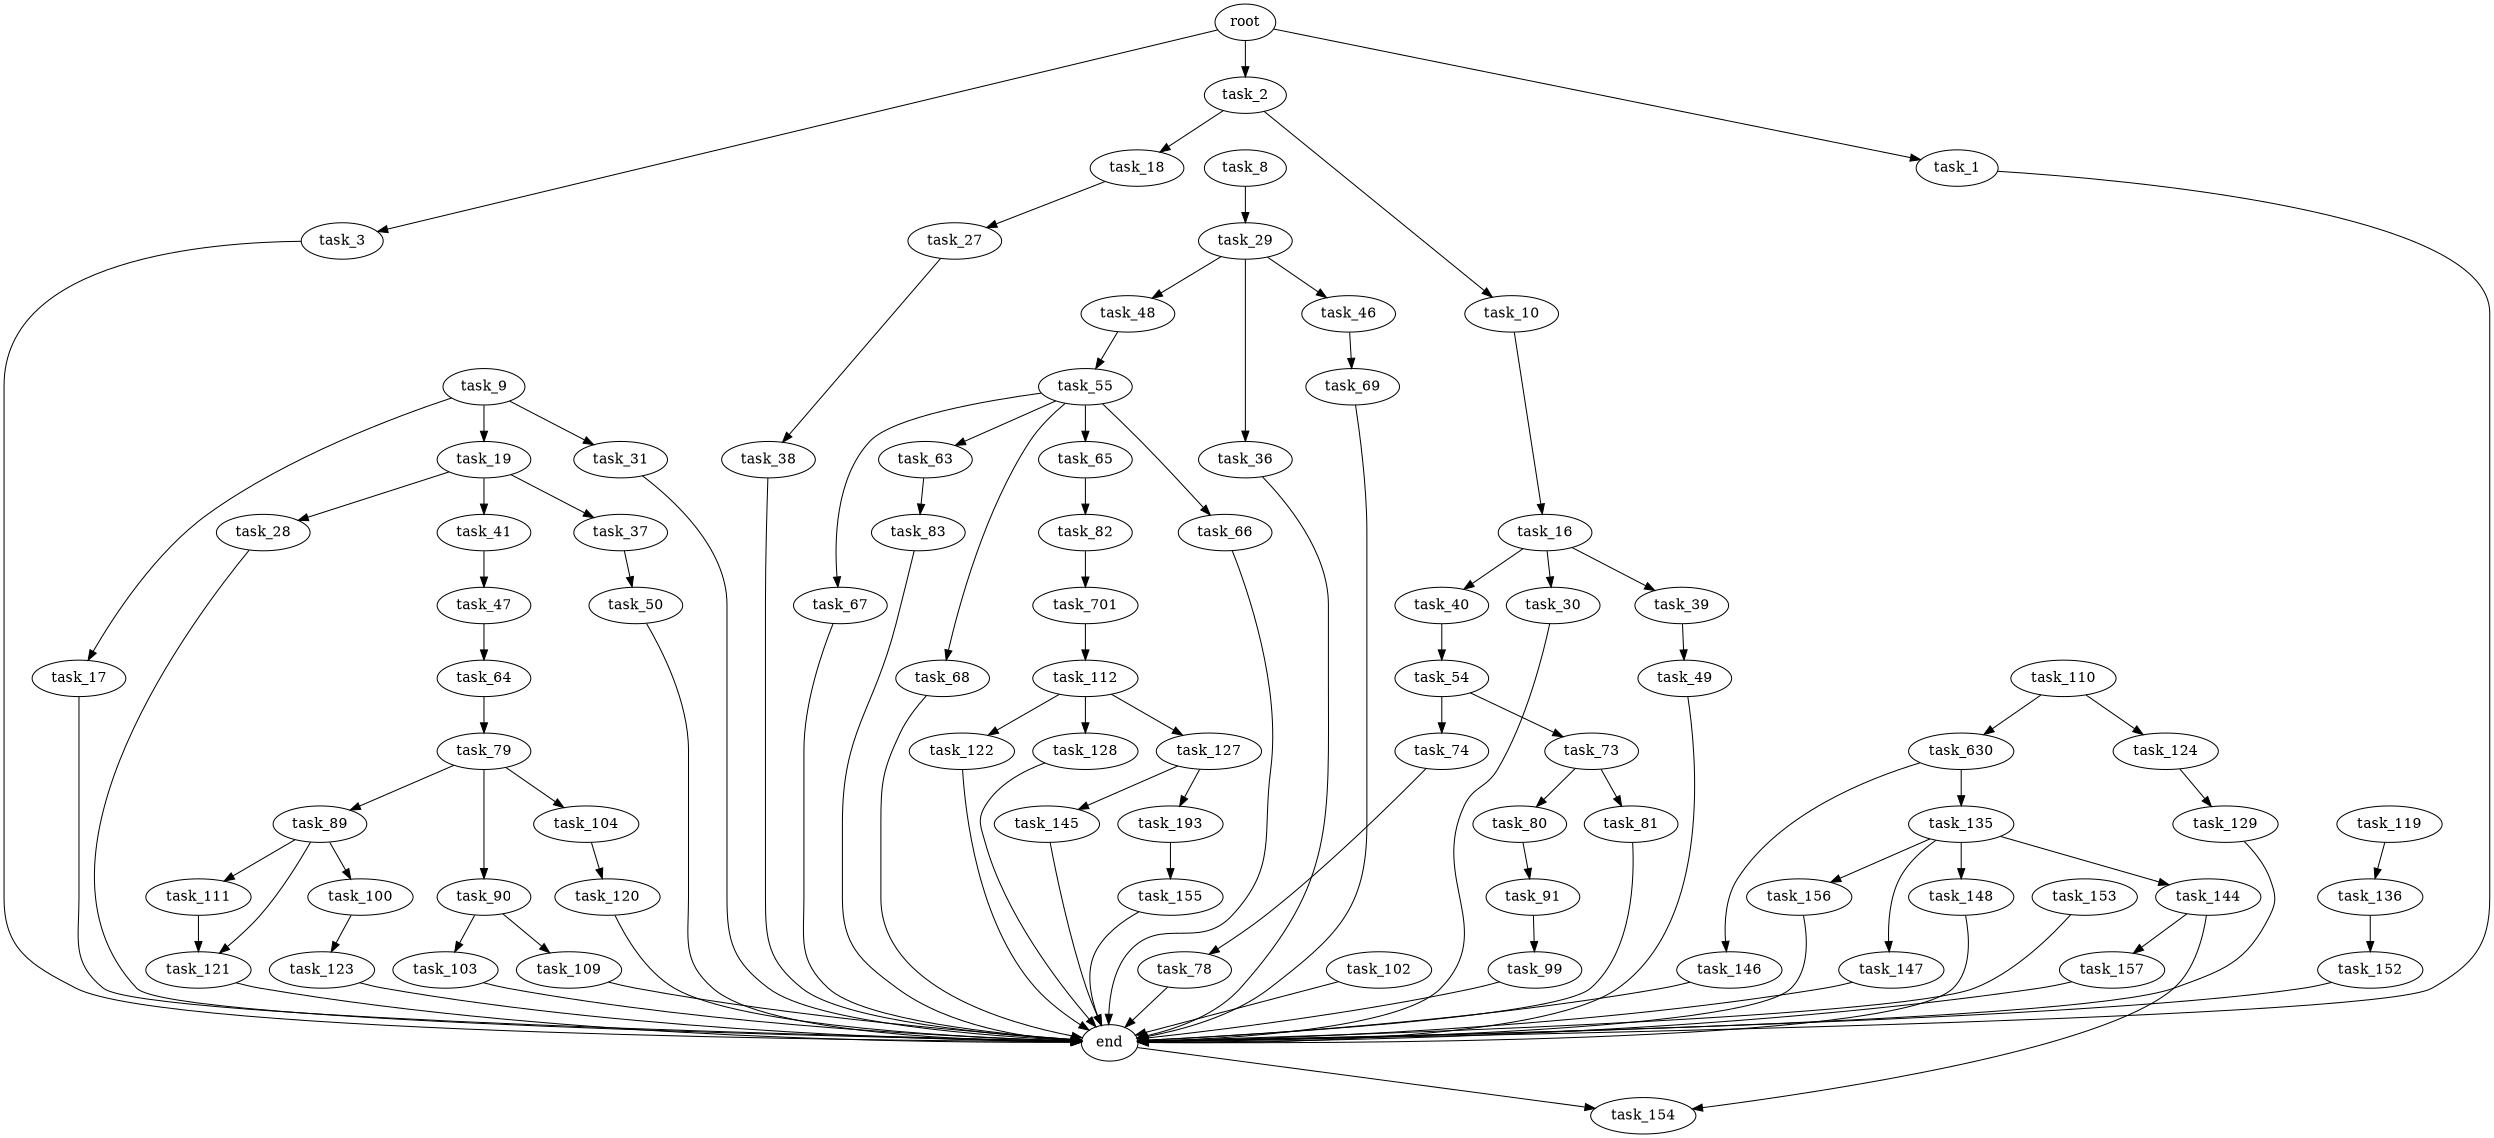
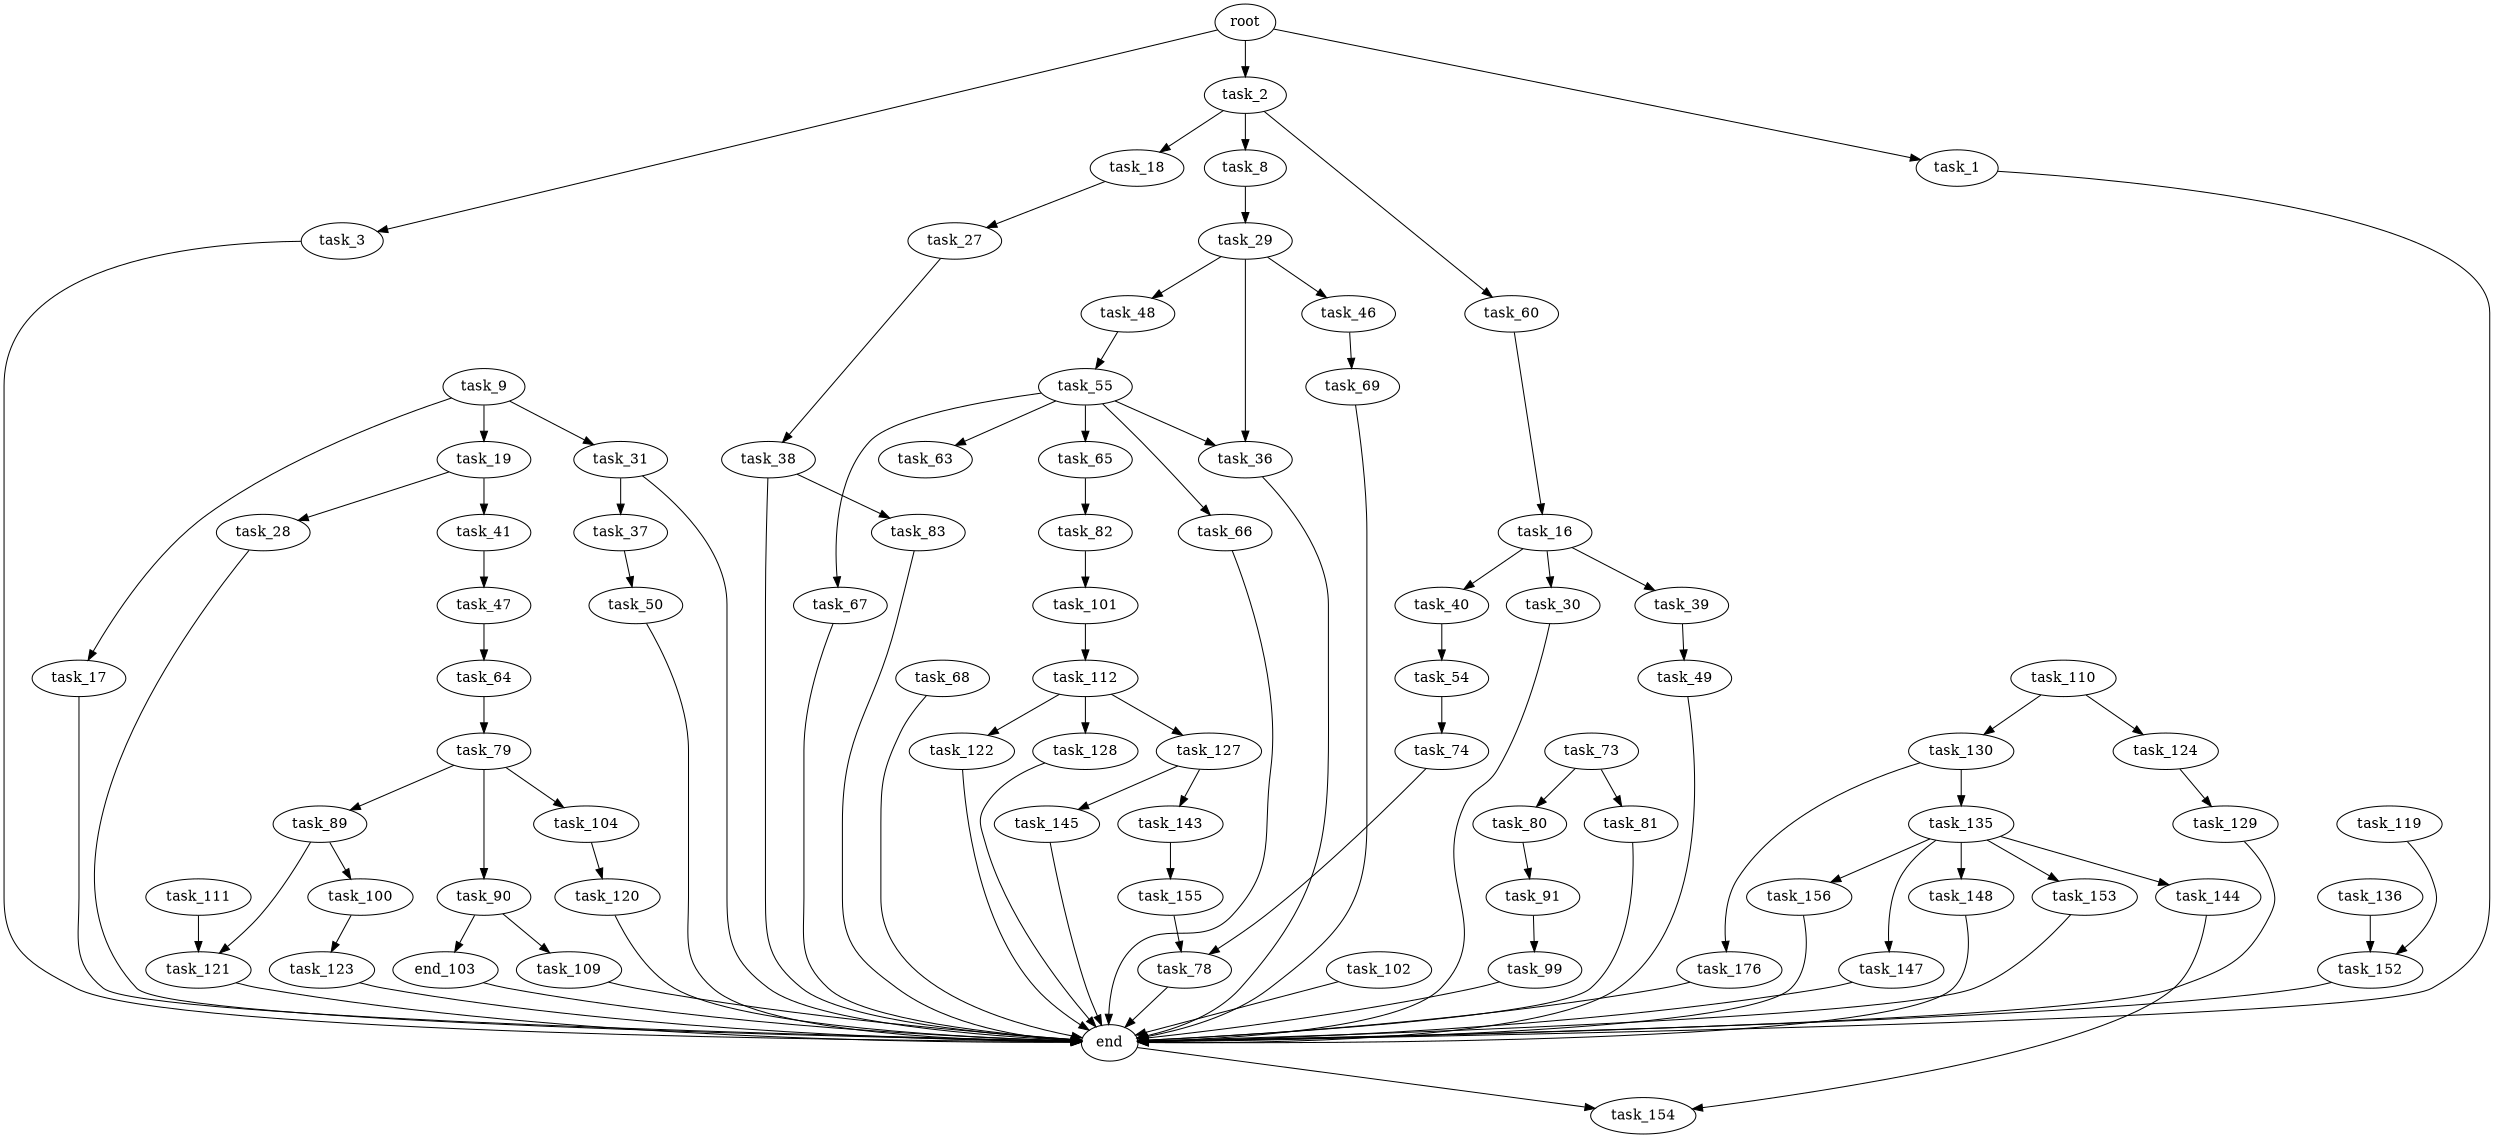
none -> (1245, 127)
(1512, 314) -> (1512, 314)
(922, 491) -> (837, 493)
(548, 494) -> (621, 491)
(990, 518) -> (1161, 421)
(1085, 605) -> (1085, 605)
(1512, 713) -> none
(1961, 751) -> (1961, 751)
(1170, 824) -> (1170, 824)
(2381, 856) -> (2436, 896)
(264, 858) -> none
none -> (2018, 858)
(1094, 955) -> (1176, 927)
(446, 970) -> (446, 970)
(1729, 970) -> (1729, 970)
(2112, 970) -> none
